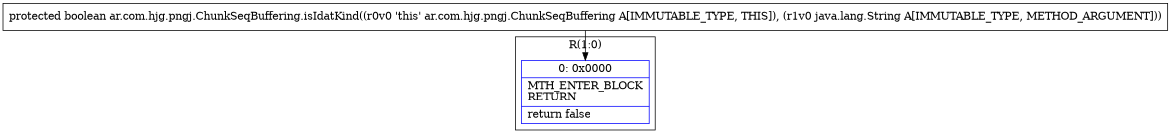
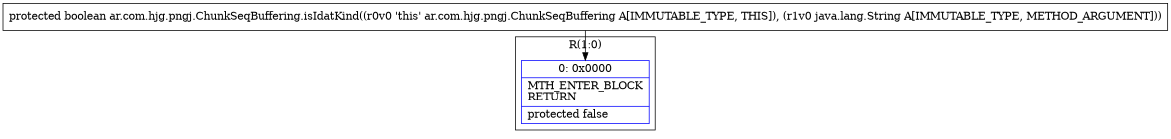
(559, 115) -> (568, 115)
